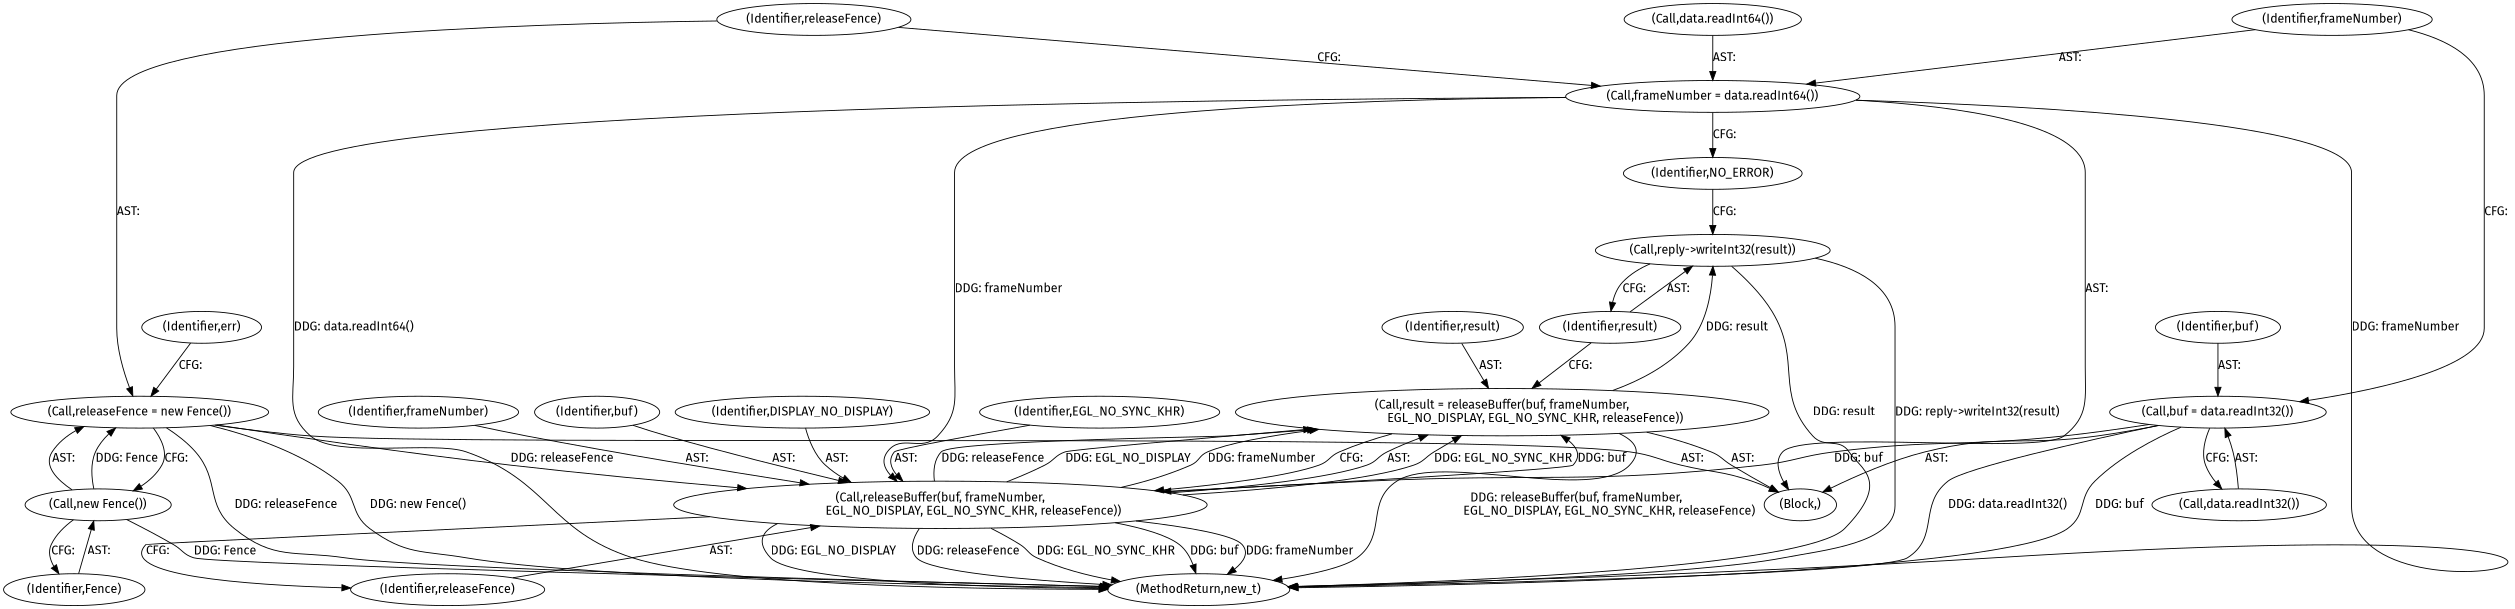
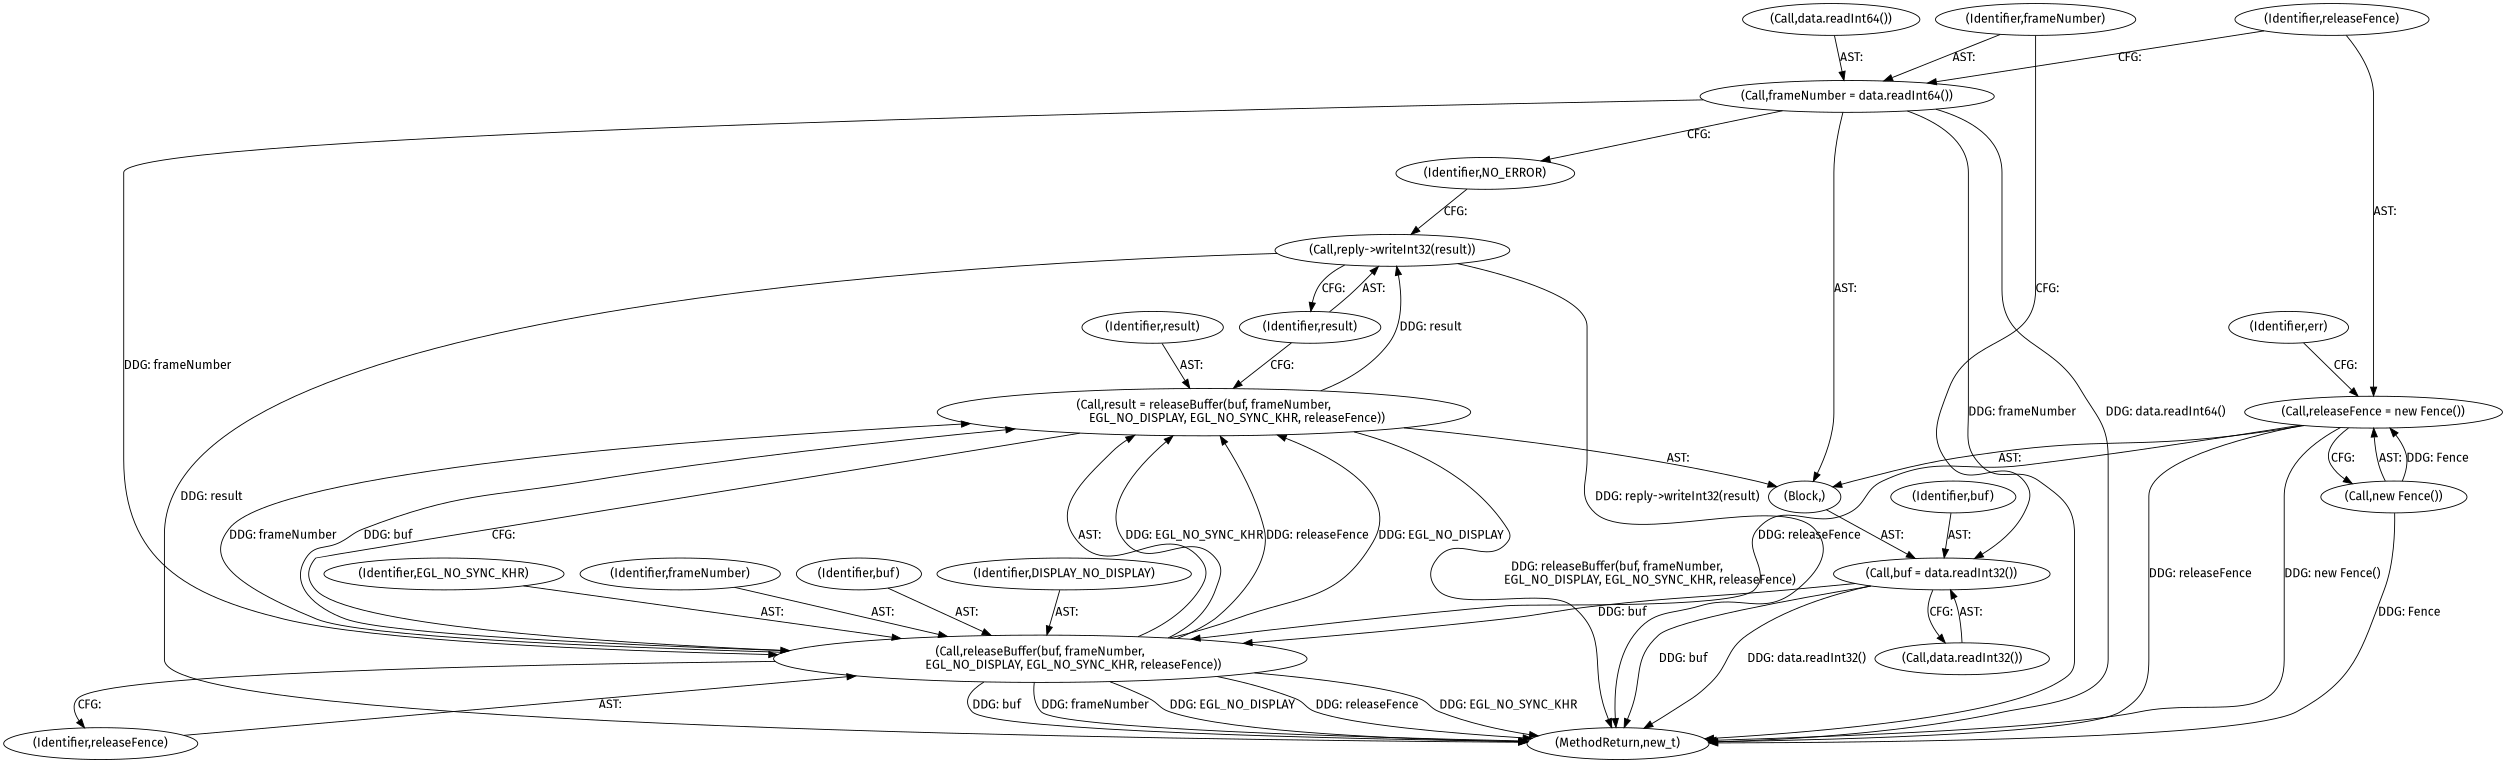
(1933, 450) -> (1867, 532)
(74, 590) -> none
